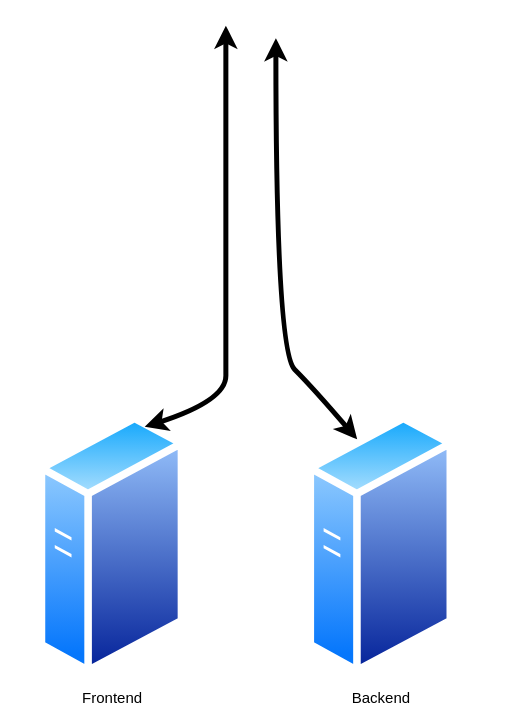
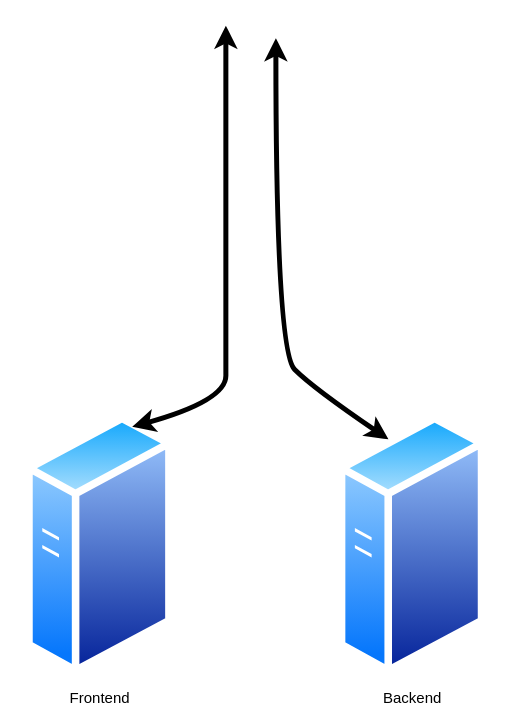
(112, 545) -> (99, 545)
(381, 545) -> (412, 545)
